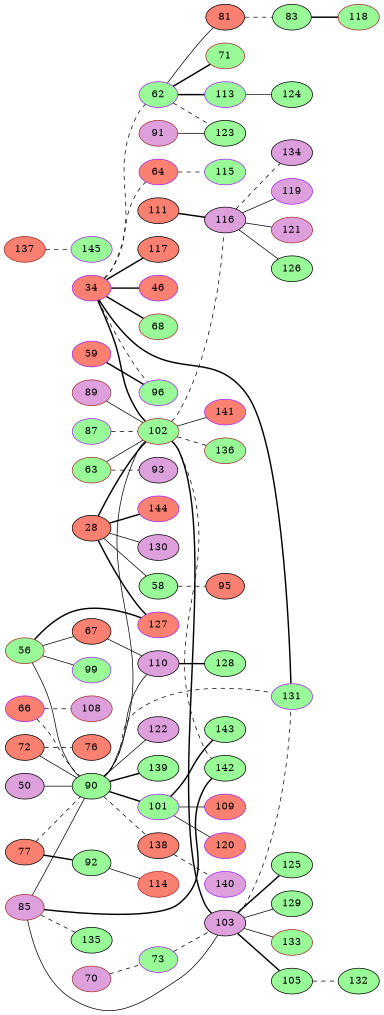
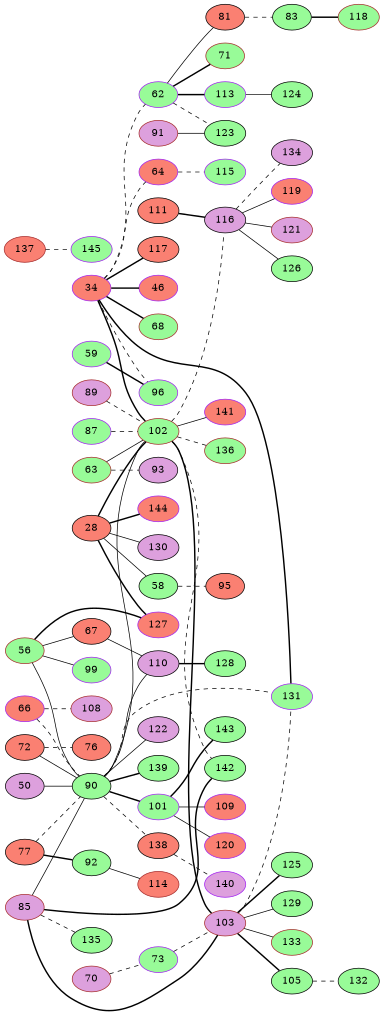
(292, 191) -> (292, 191)
(92, 354) -> (92, 354)
(125, 412) -> (125, 412)
(225, 923) -> (225, 923)
(111, 1010) -> (111, 1010)
